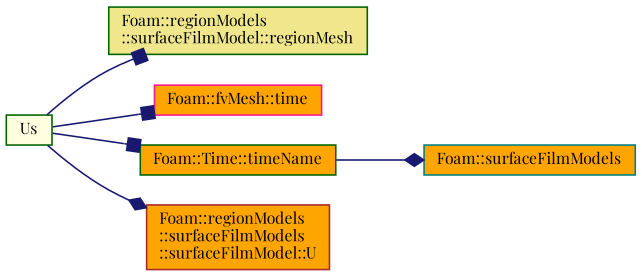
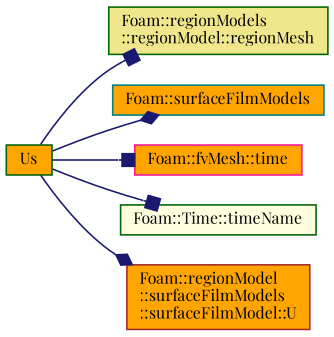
(238, 31) -> (218, 31)
(29, 130) -> (29, 160)
(238, 160) -> (218, 220)
(370, 160) -> (96, 134)
(238, 237) -> (218, 297)
